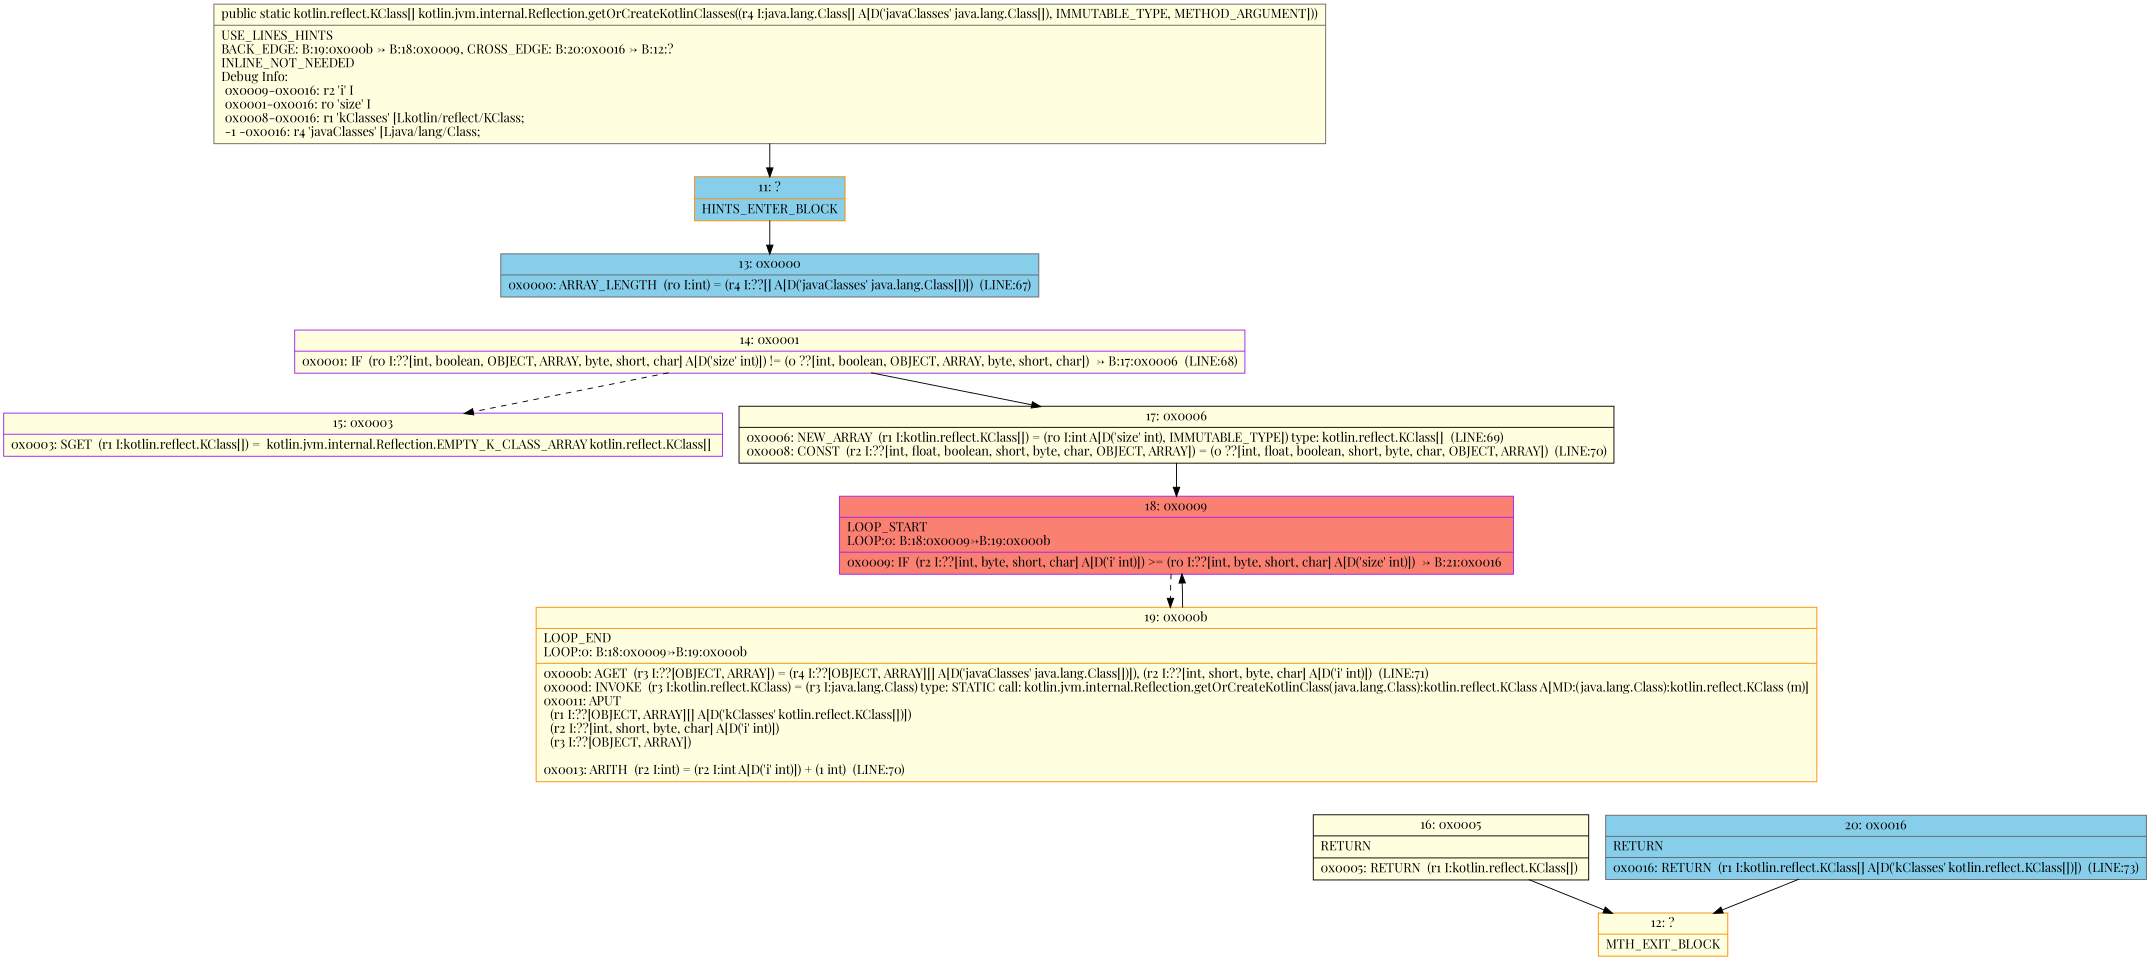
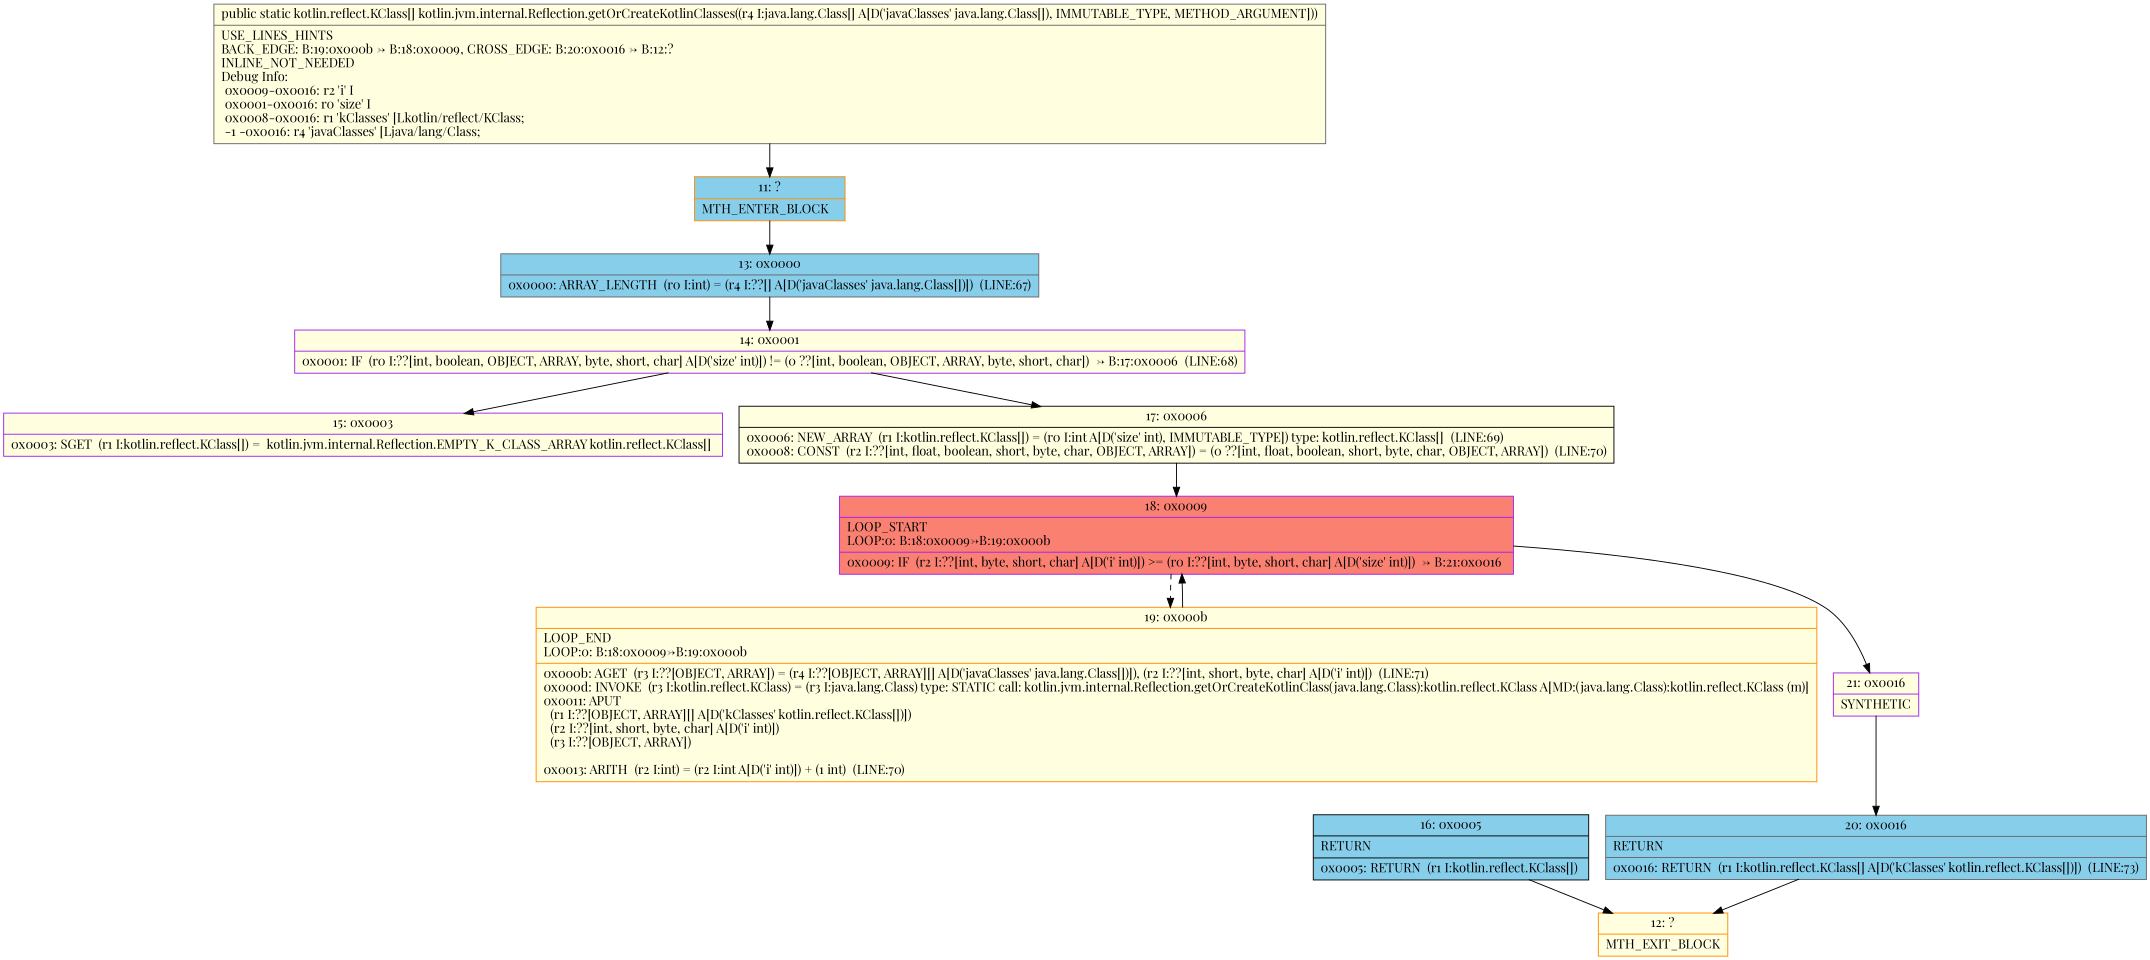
(770, 209) -> (766, 209)
none -> (770, 309)
(571, 392) -> (571, 392)
none -> (1876, 695)
(1451, 847) -> (1451, 847)
